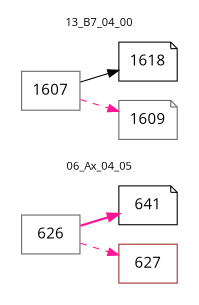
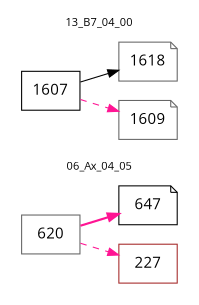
(148, 62) -> (148, 62)
(51, 91) -> (51, 91)
(148, 205) -> (148, 205)
(51, 234) -> (51, 234)
(148, 264) -> (148, 264)
